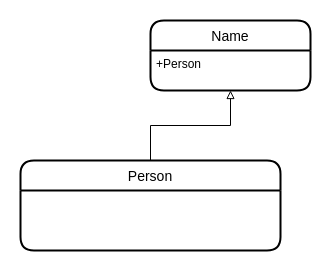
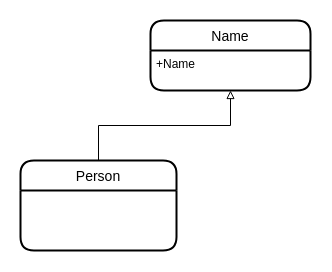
(180, 64) -> (173, 64)
(151, 206) -> (99, 206)
